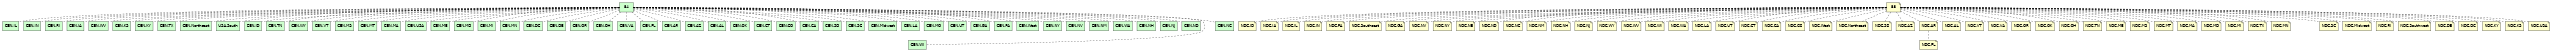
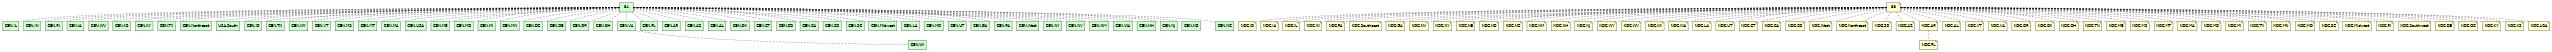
none -> (2305, 26)
(1204, 30) -> (772, 42)
